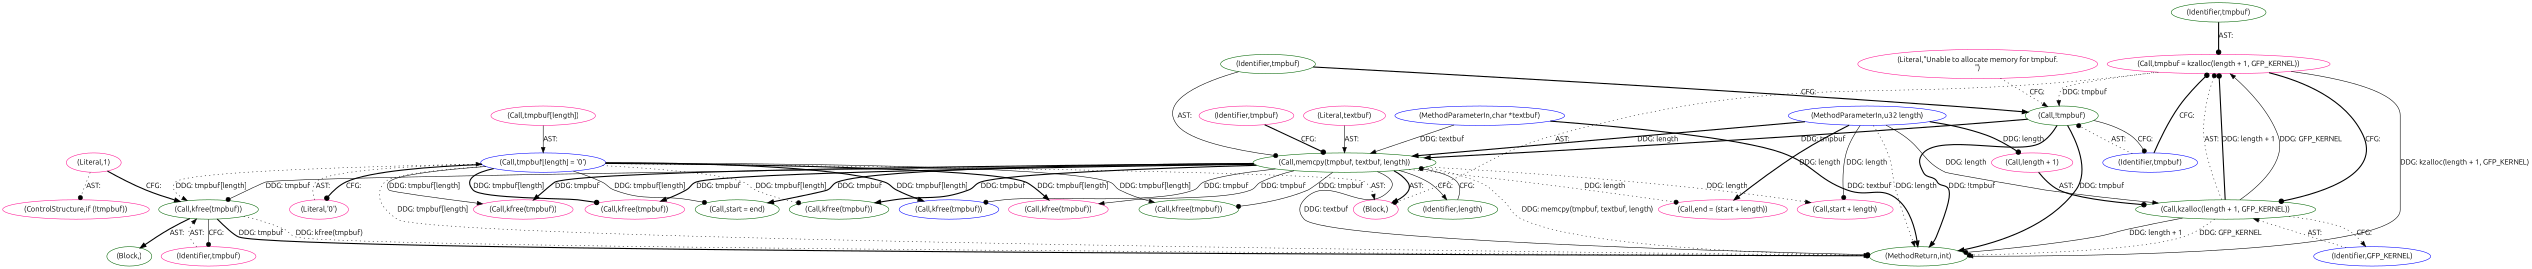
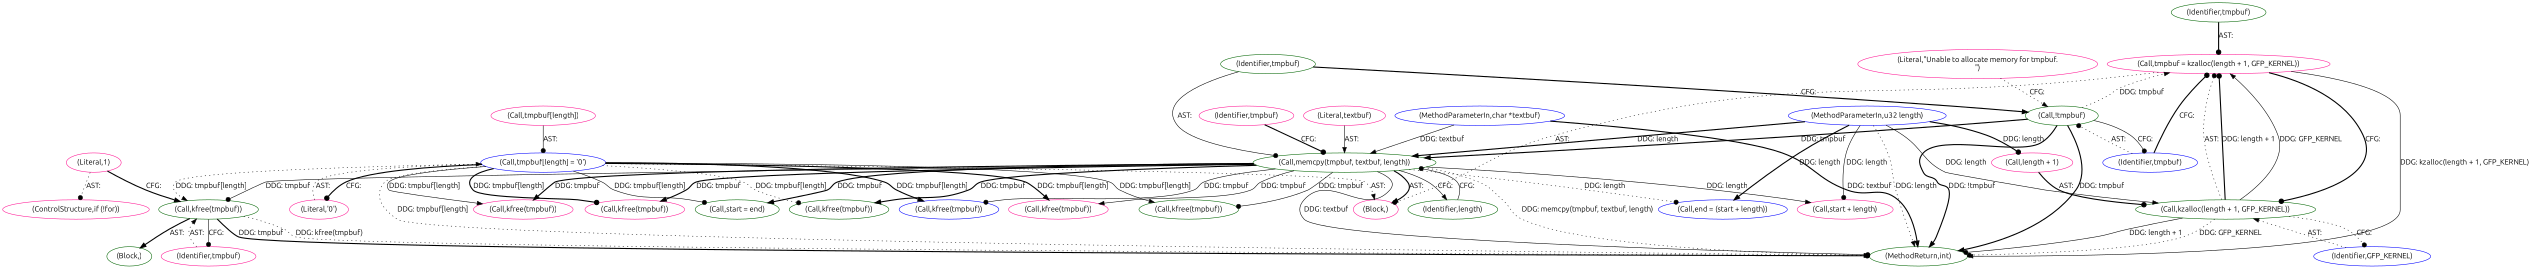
(2076, 84) -> (2122, 87)
(543, 137) -> (543, 137)
(1616, 180) -> (1616, 180)
(76, 209) -> (76, 209)
(1723, 209) -> (1723, 209)
(2329, 223) -> (2329, 223)
